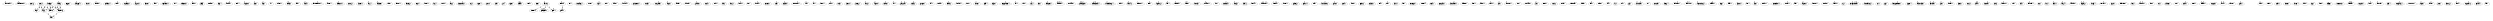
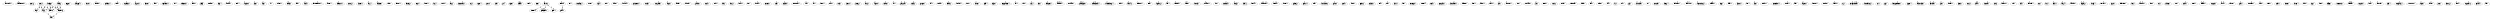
none -> (2251, 4)
(549, 8) -> (551, 7)
